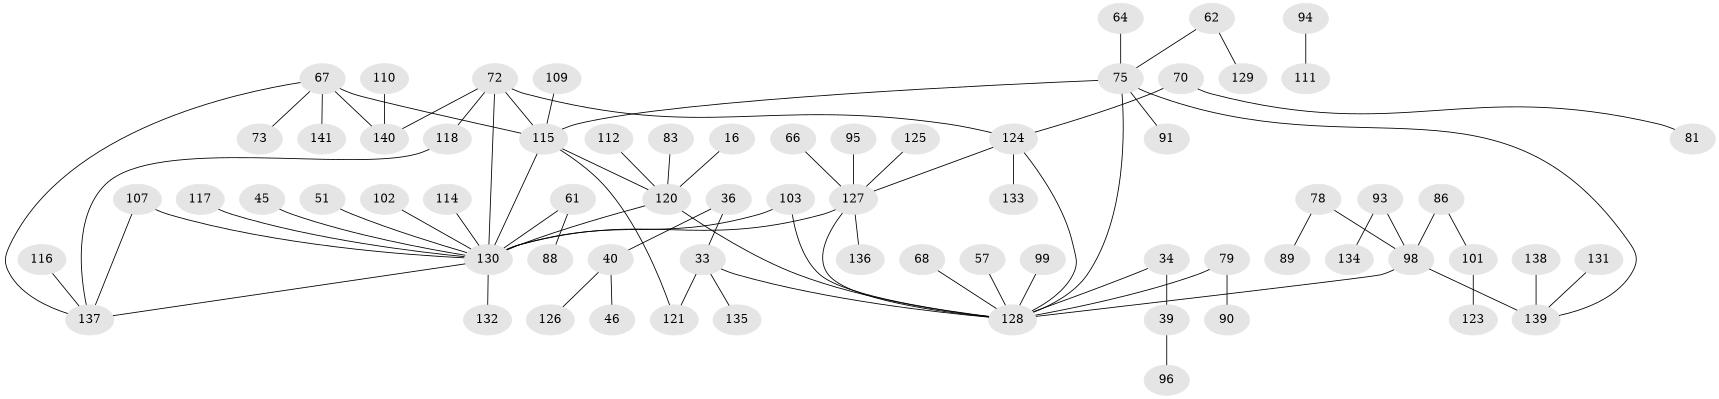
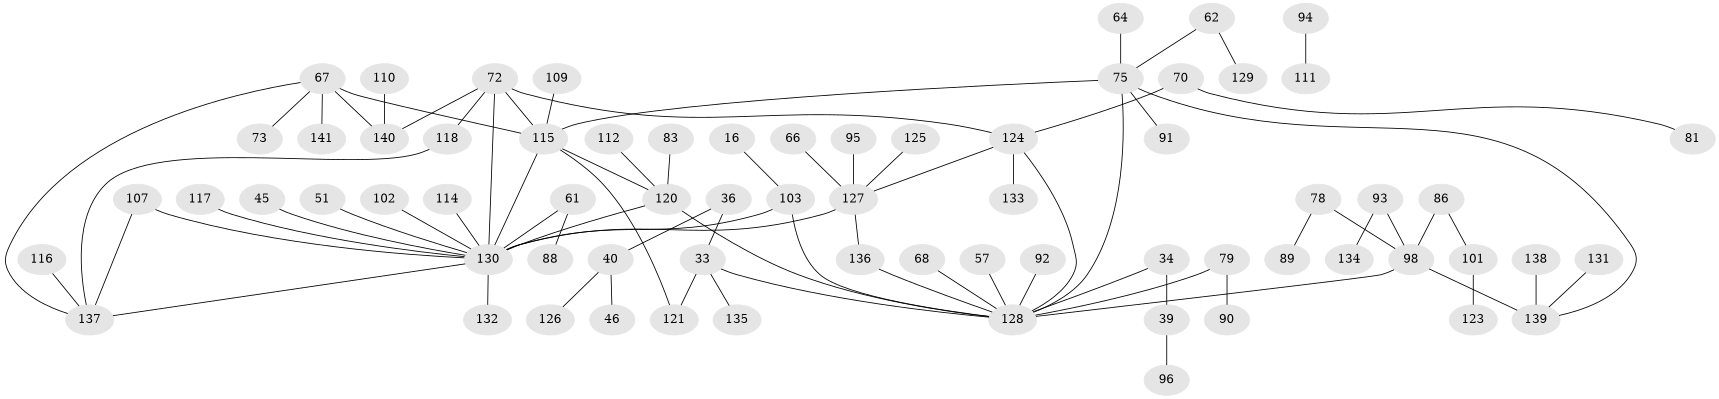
(700, 169) -> (761, 169)
(1043, 260) -> (1043, 260)
(827, 272) -> (935, 291)
